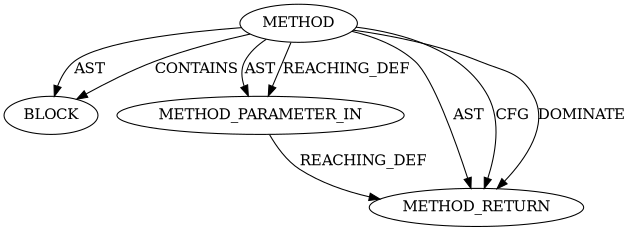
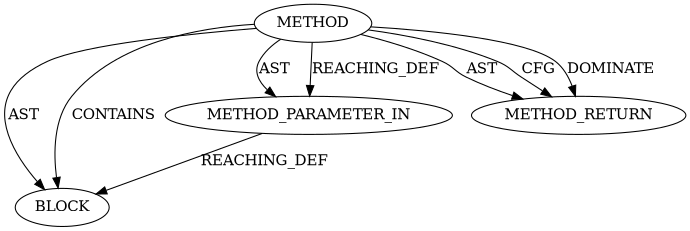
(312, 177) -> (184, 162)
